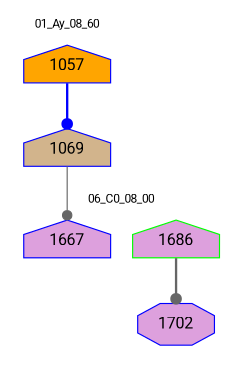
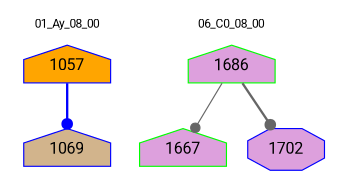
(67, 25) -> (67, 25)
(67, 196) -> (210, 103)
(67, 241) -> (183, 149)
